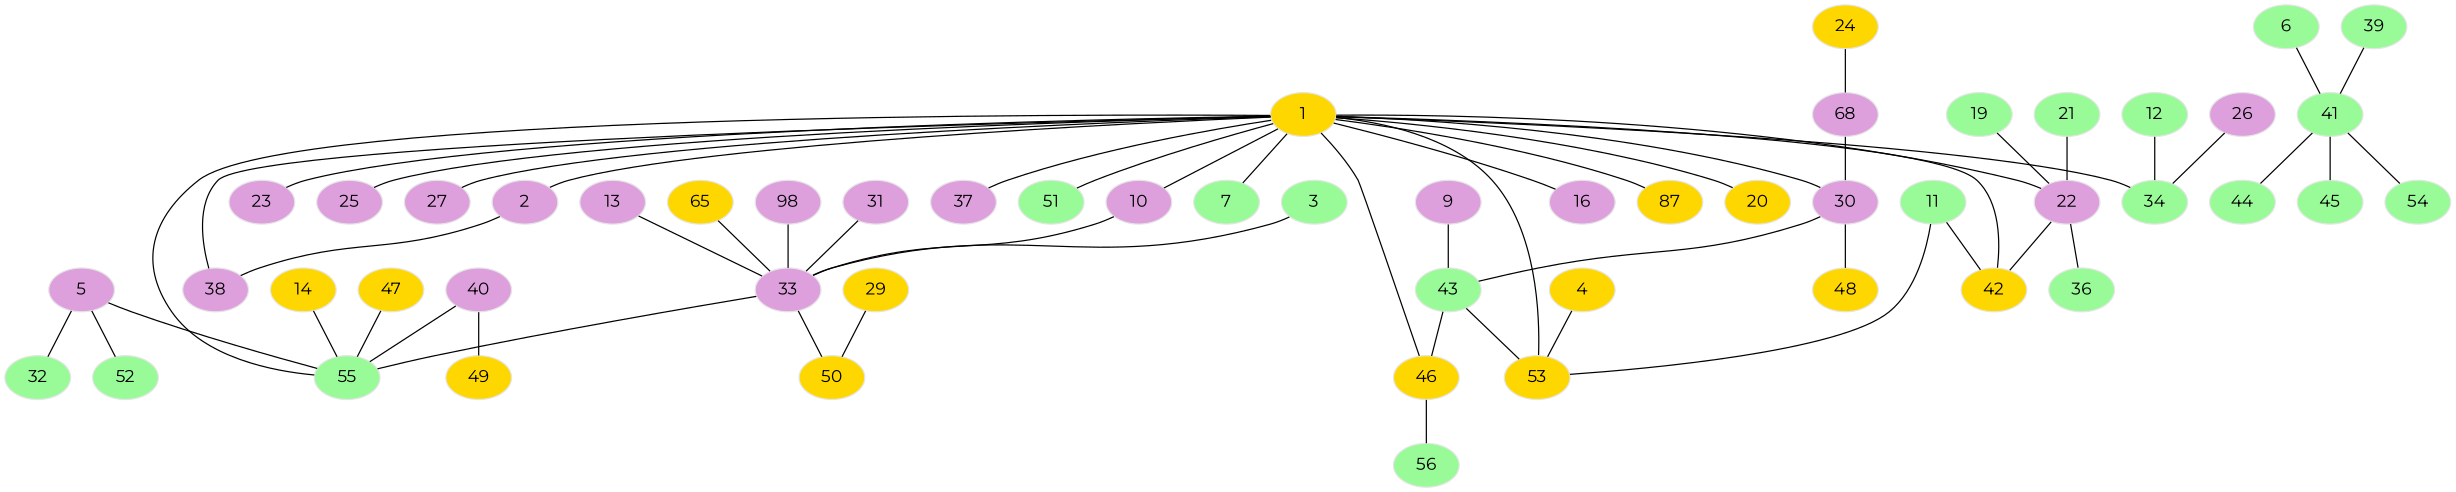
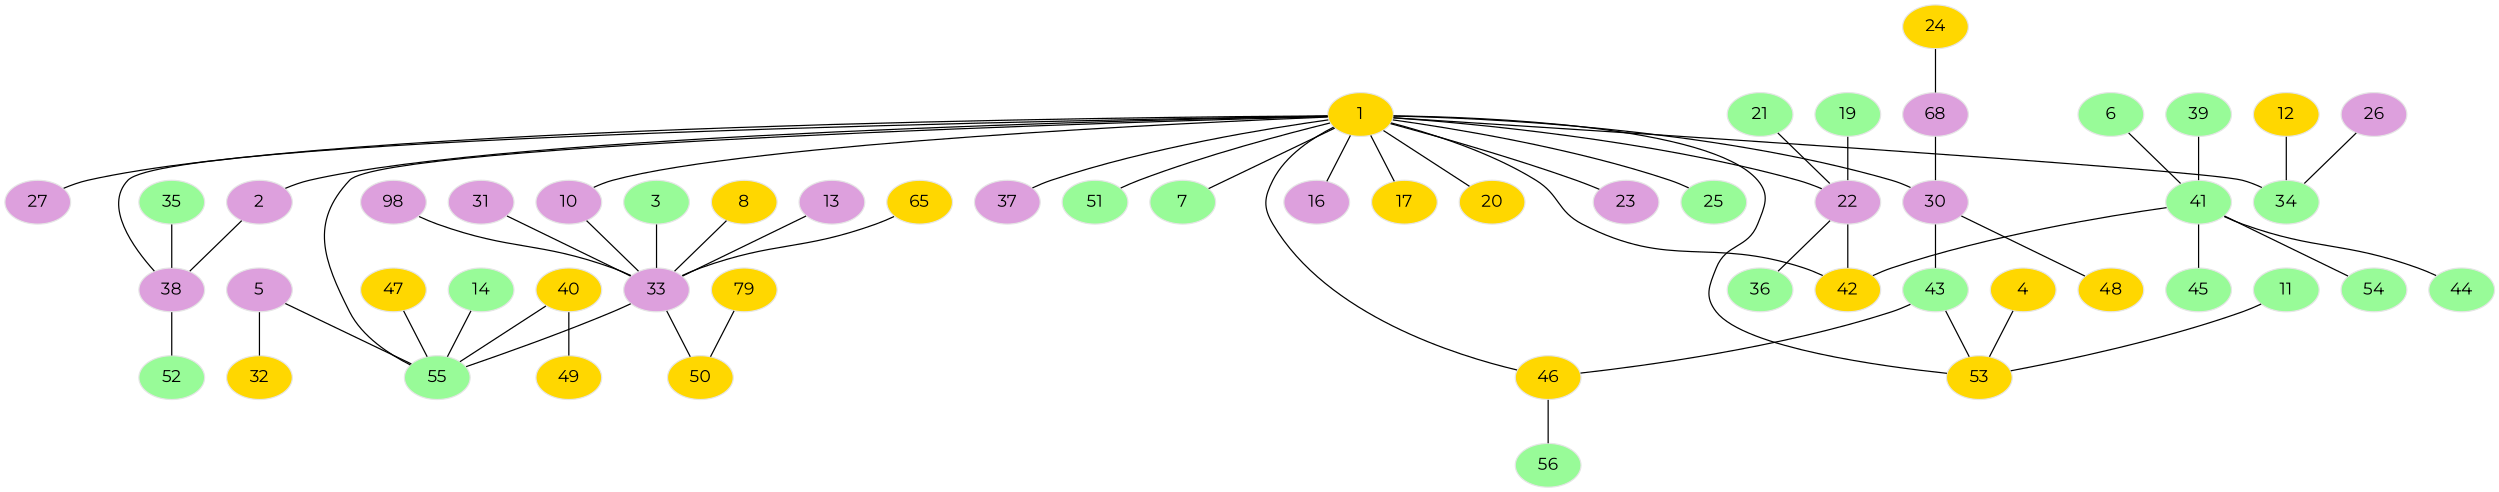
(2155, 114) -> (2286, 114)
none -> (172, 202)
(350, 202) -> (1714, 202)
none -> (744, 202)
(1448, 202) -> none
(1670, 202) -> (1404, 202)
(1964, 246) -> (2018, 234)
(303, 290) -> (481, 290)
(479, 290) -> (569, 290)
(876, 290) -> (744, 290)
(104, 334) -> (172, 334)
(38, 378) -> (259, 378)
